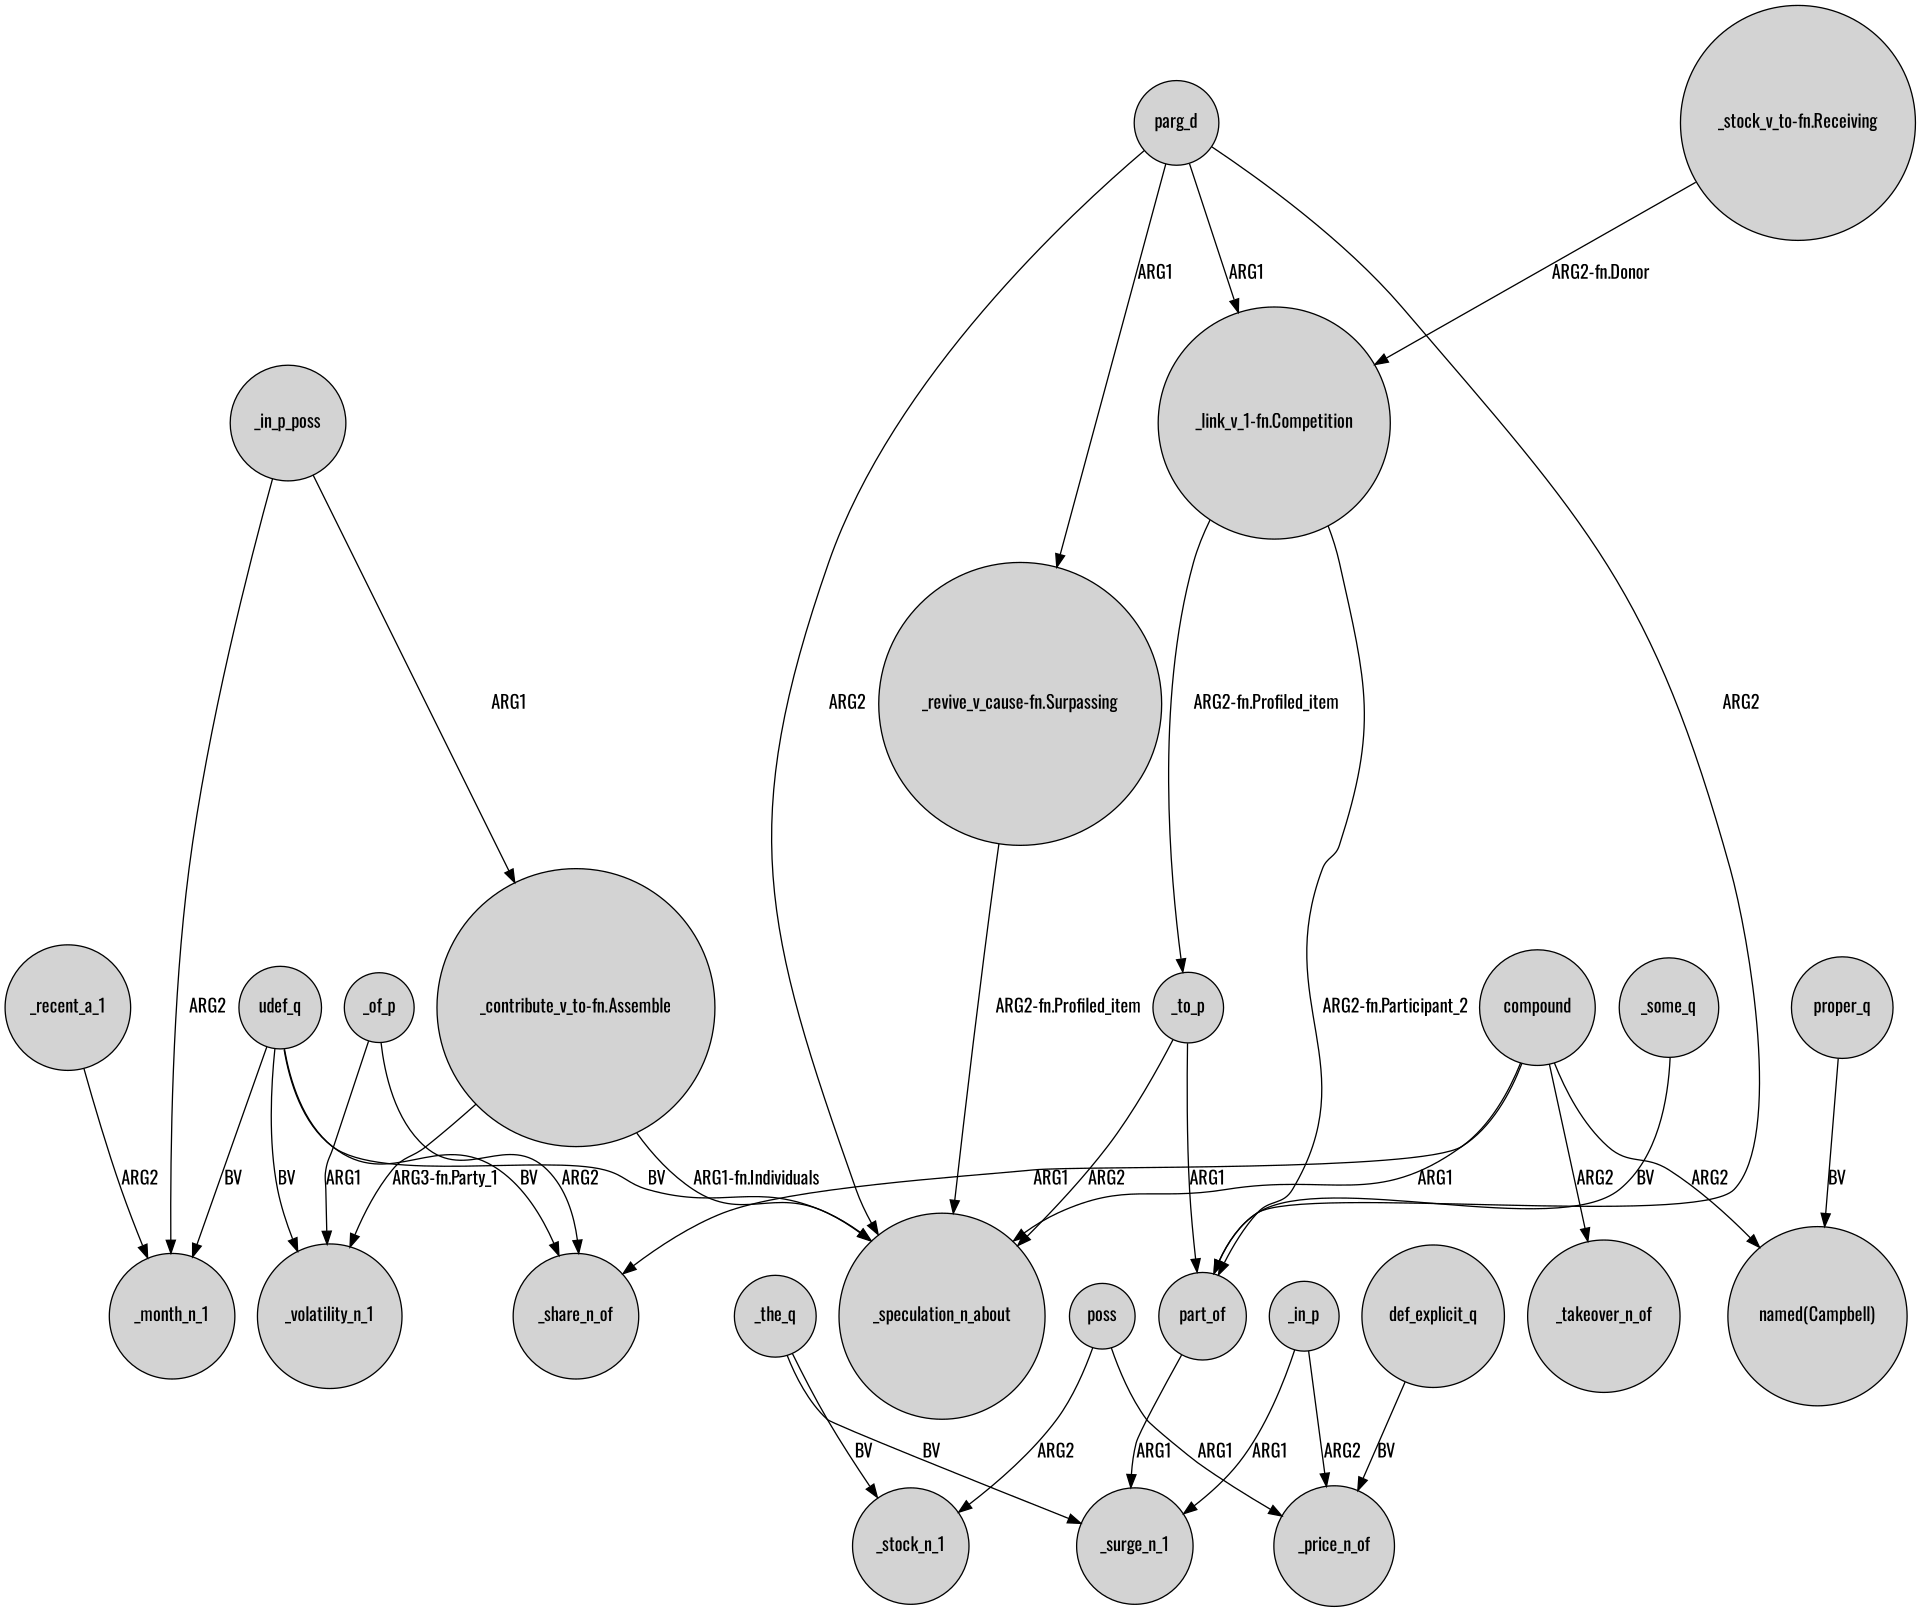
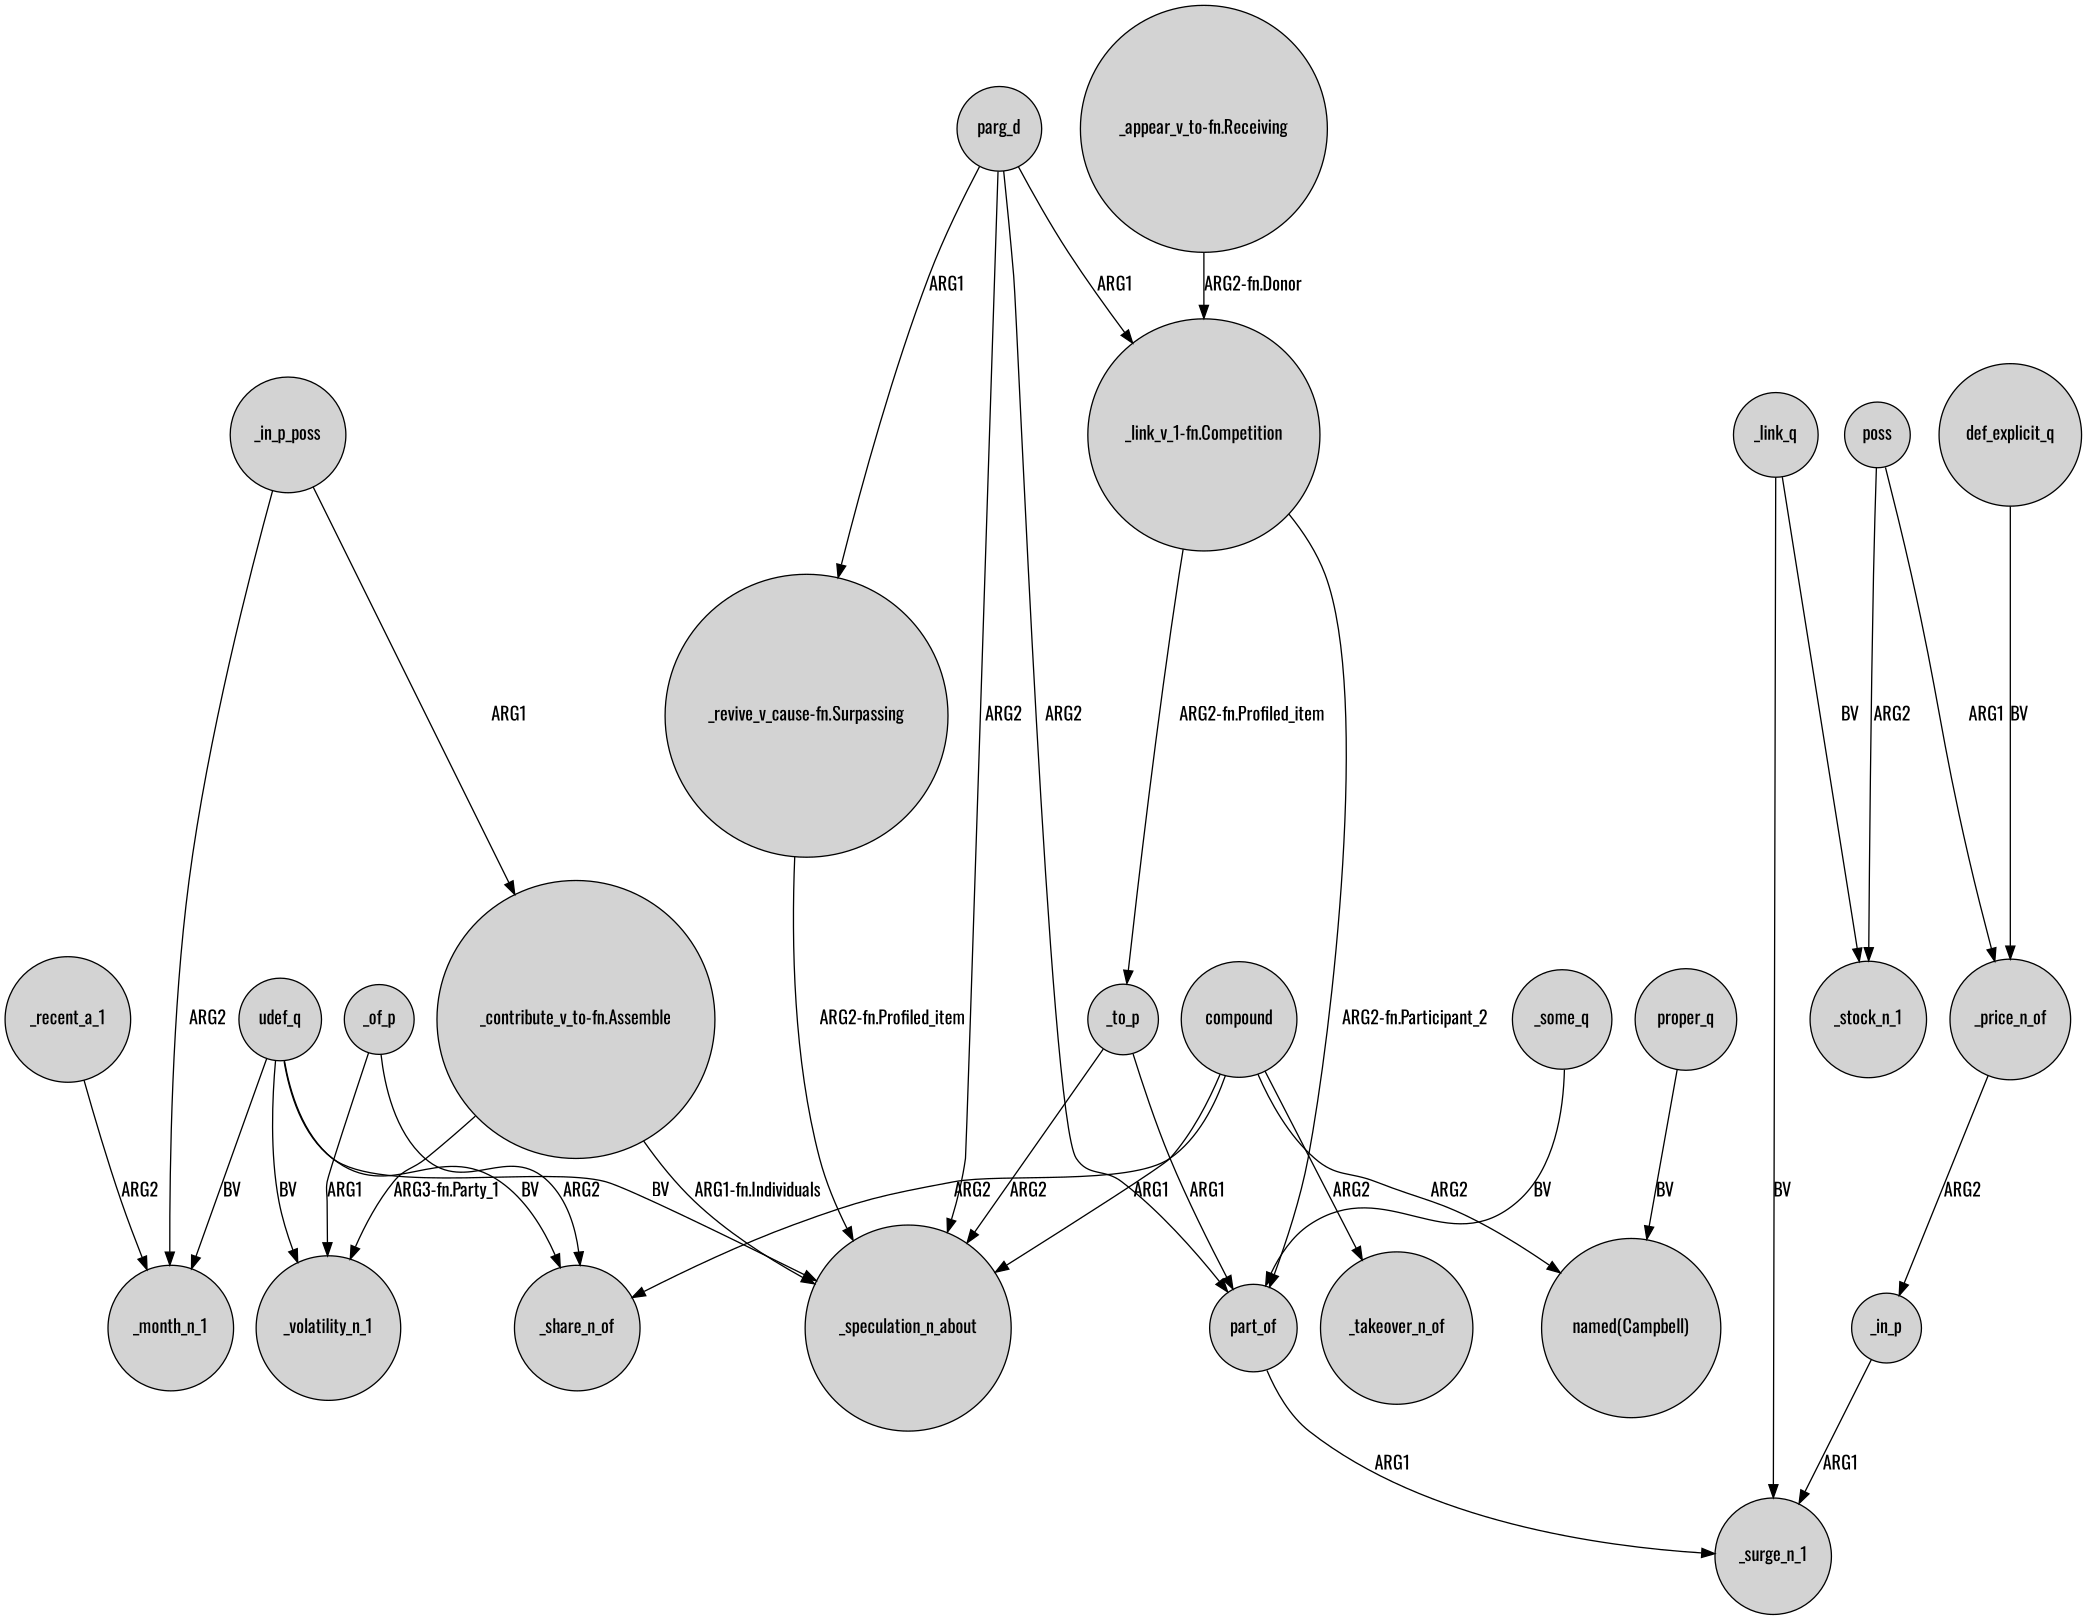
(1798, 123) -> (1204, 129)
(1051, 1180) -> (973, 1192)
(775, 1316) -> (1776, 435)
(1317, 1412) -> (1946, 1179)
